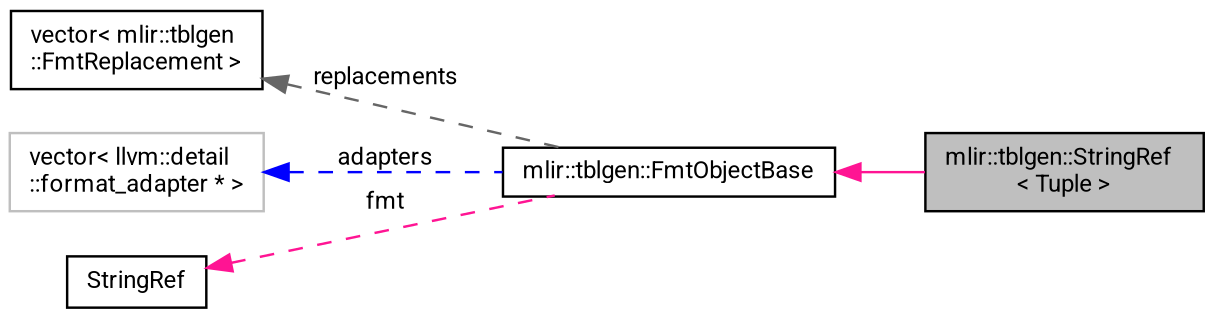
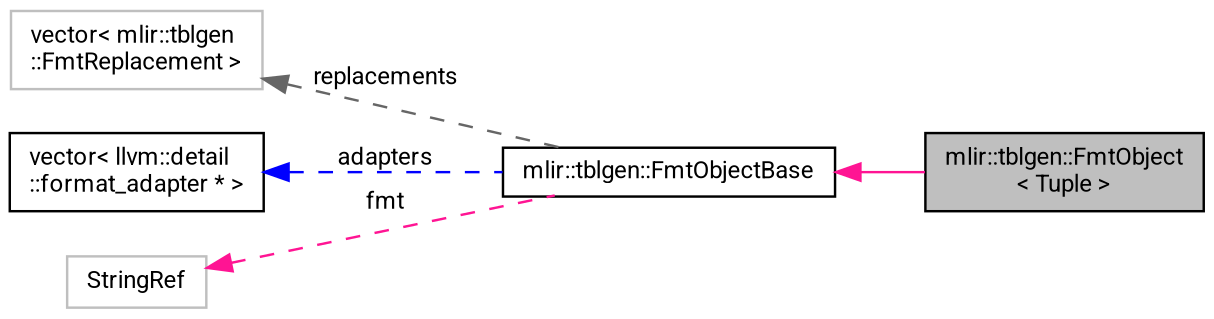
(137, 50) -> (137, 50)
(137, 172) -> (137, 172)
(1065, 172) -> (1065, 172)
(137, 282) -> (137, 282)
